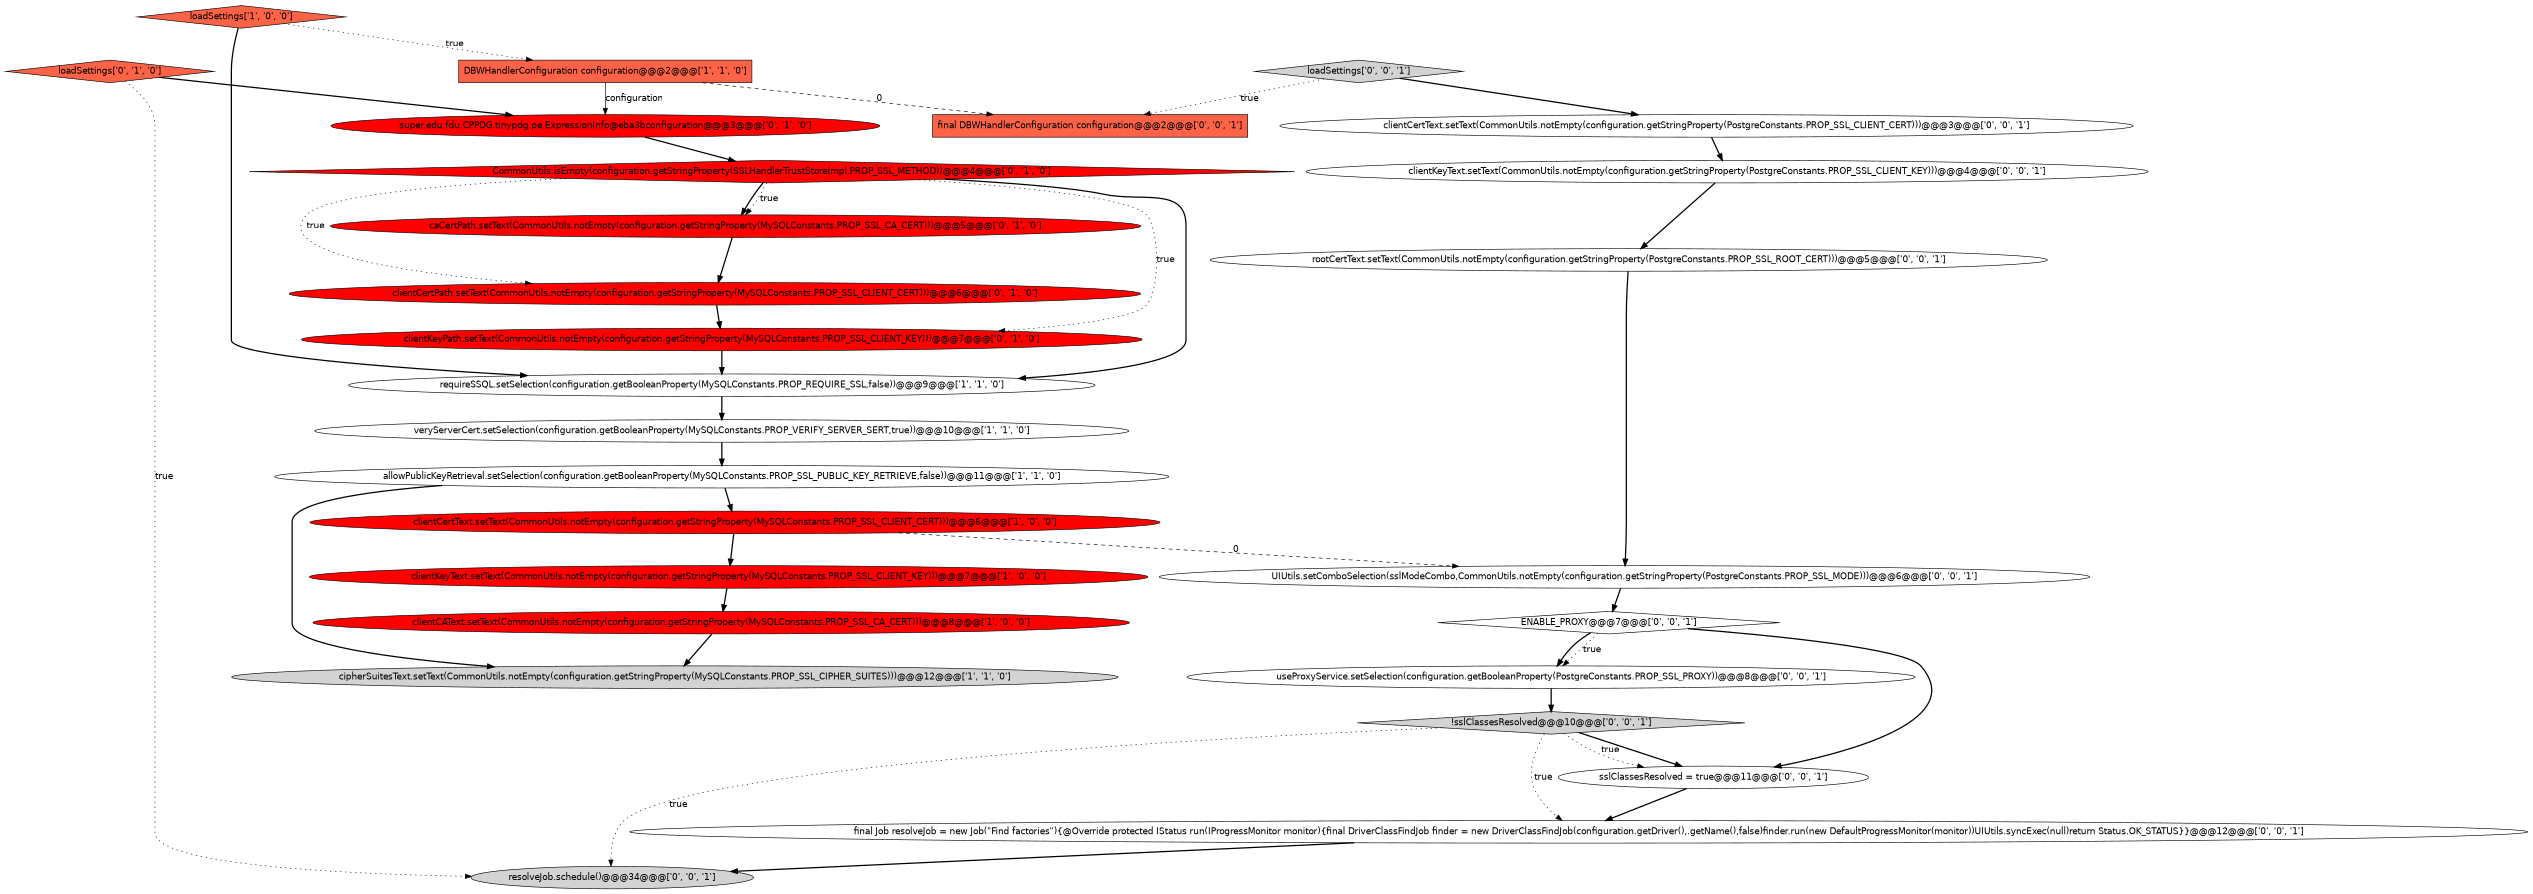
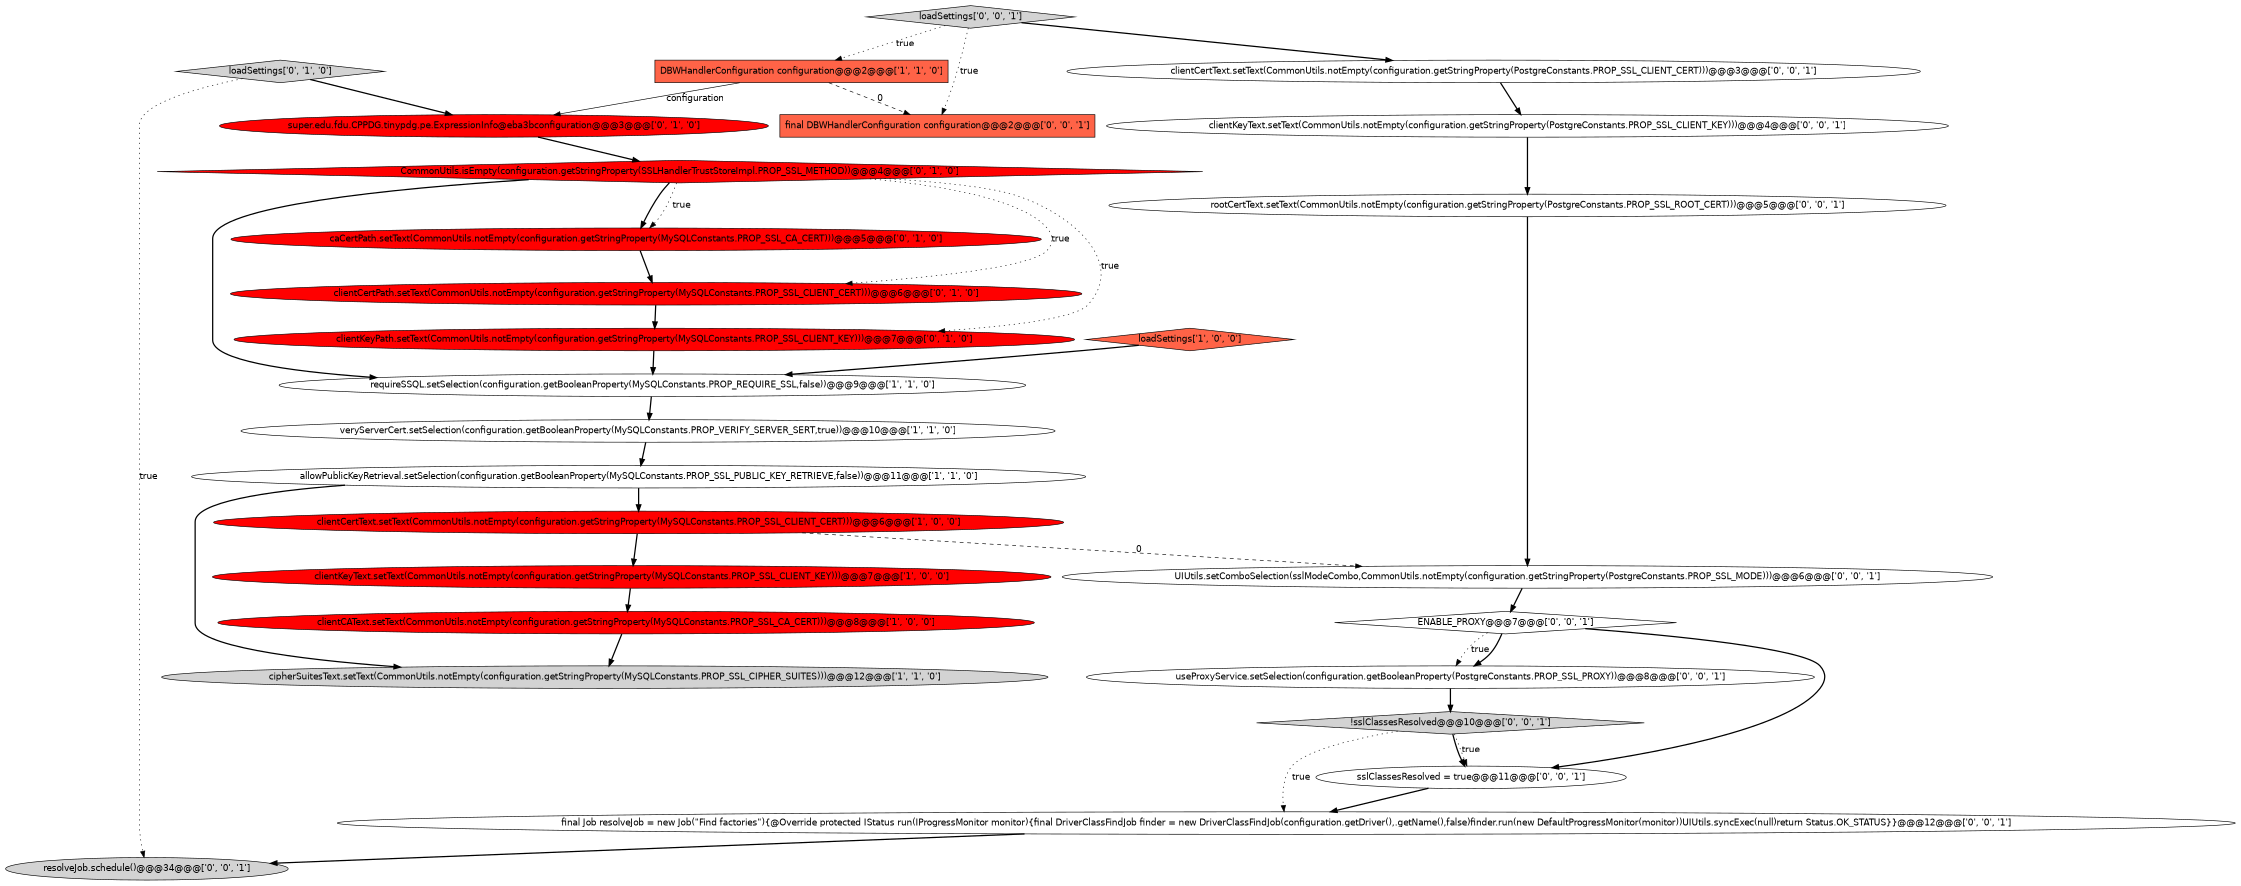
(405, 41) -> (893, 42)
(110, 71) -> (280, 71)
(1008, 755) -> none
